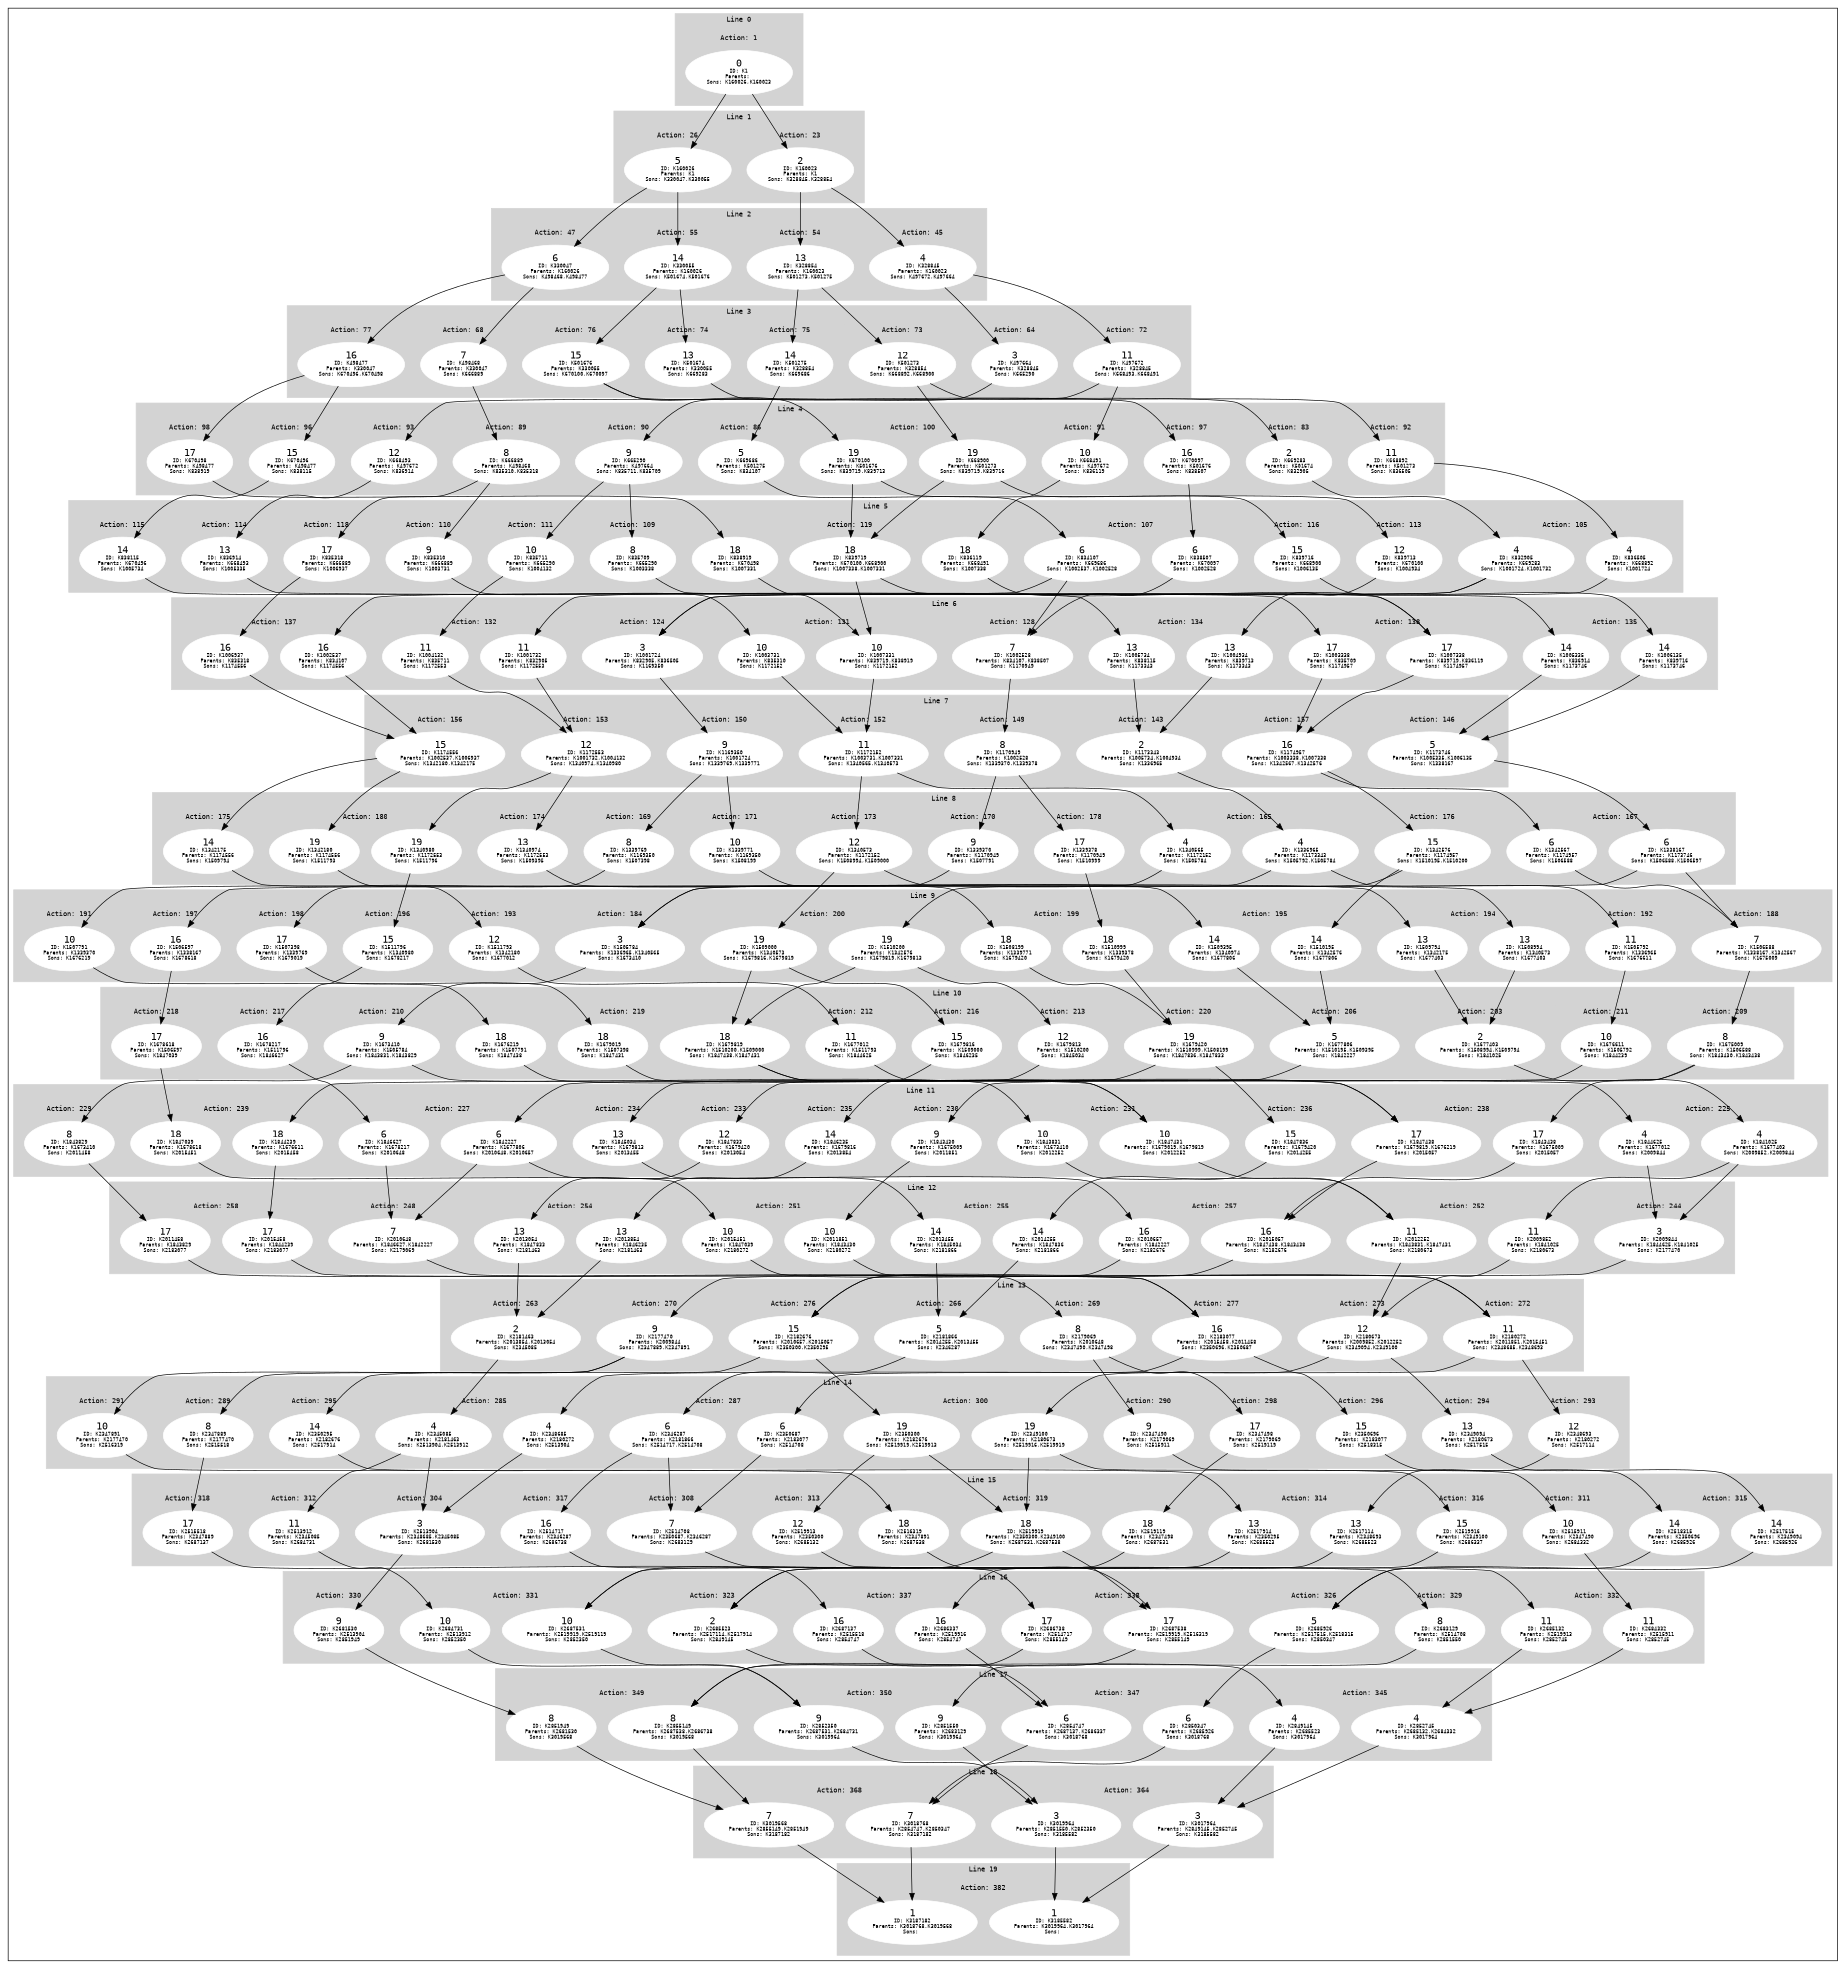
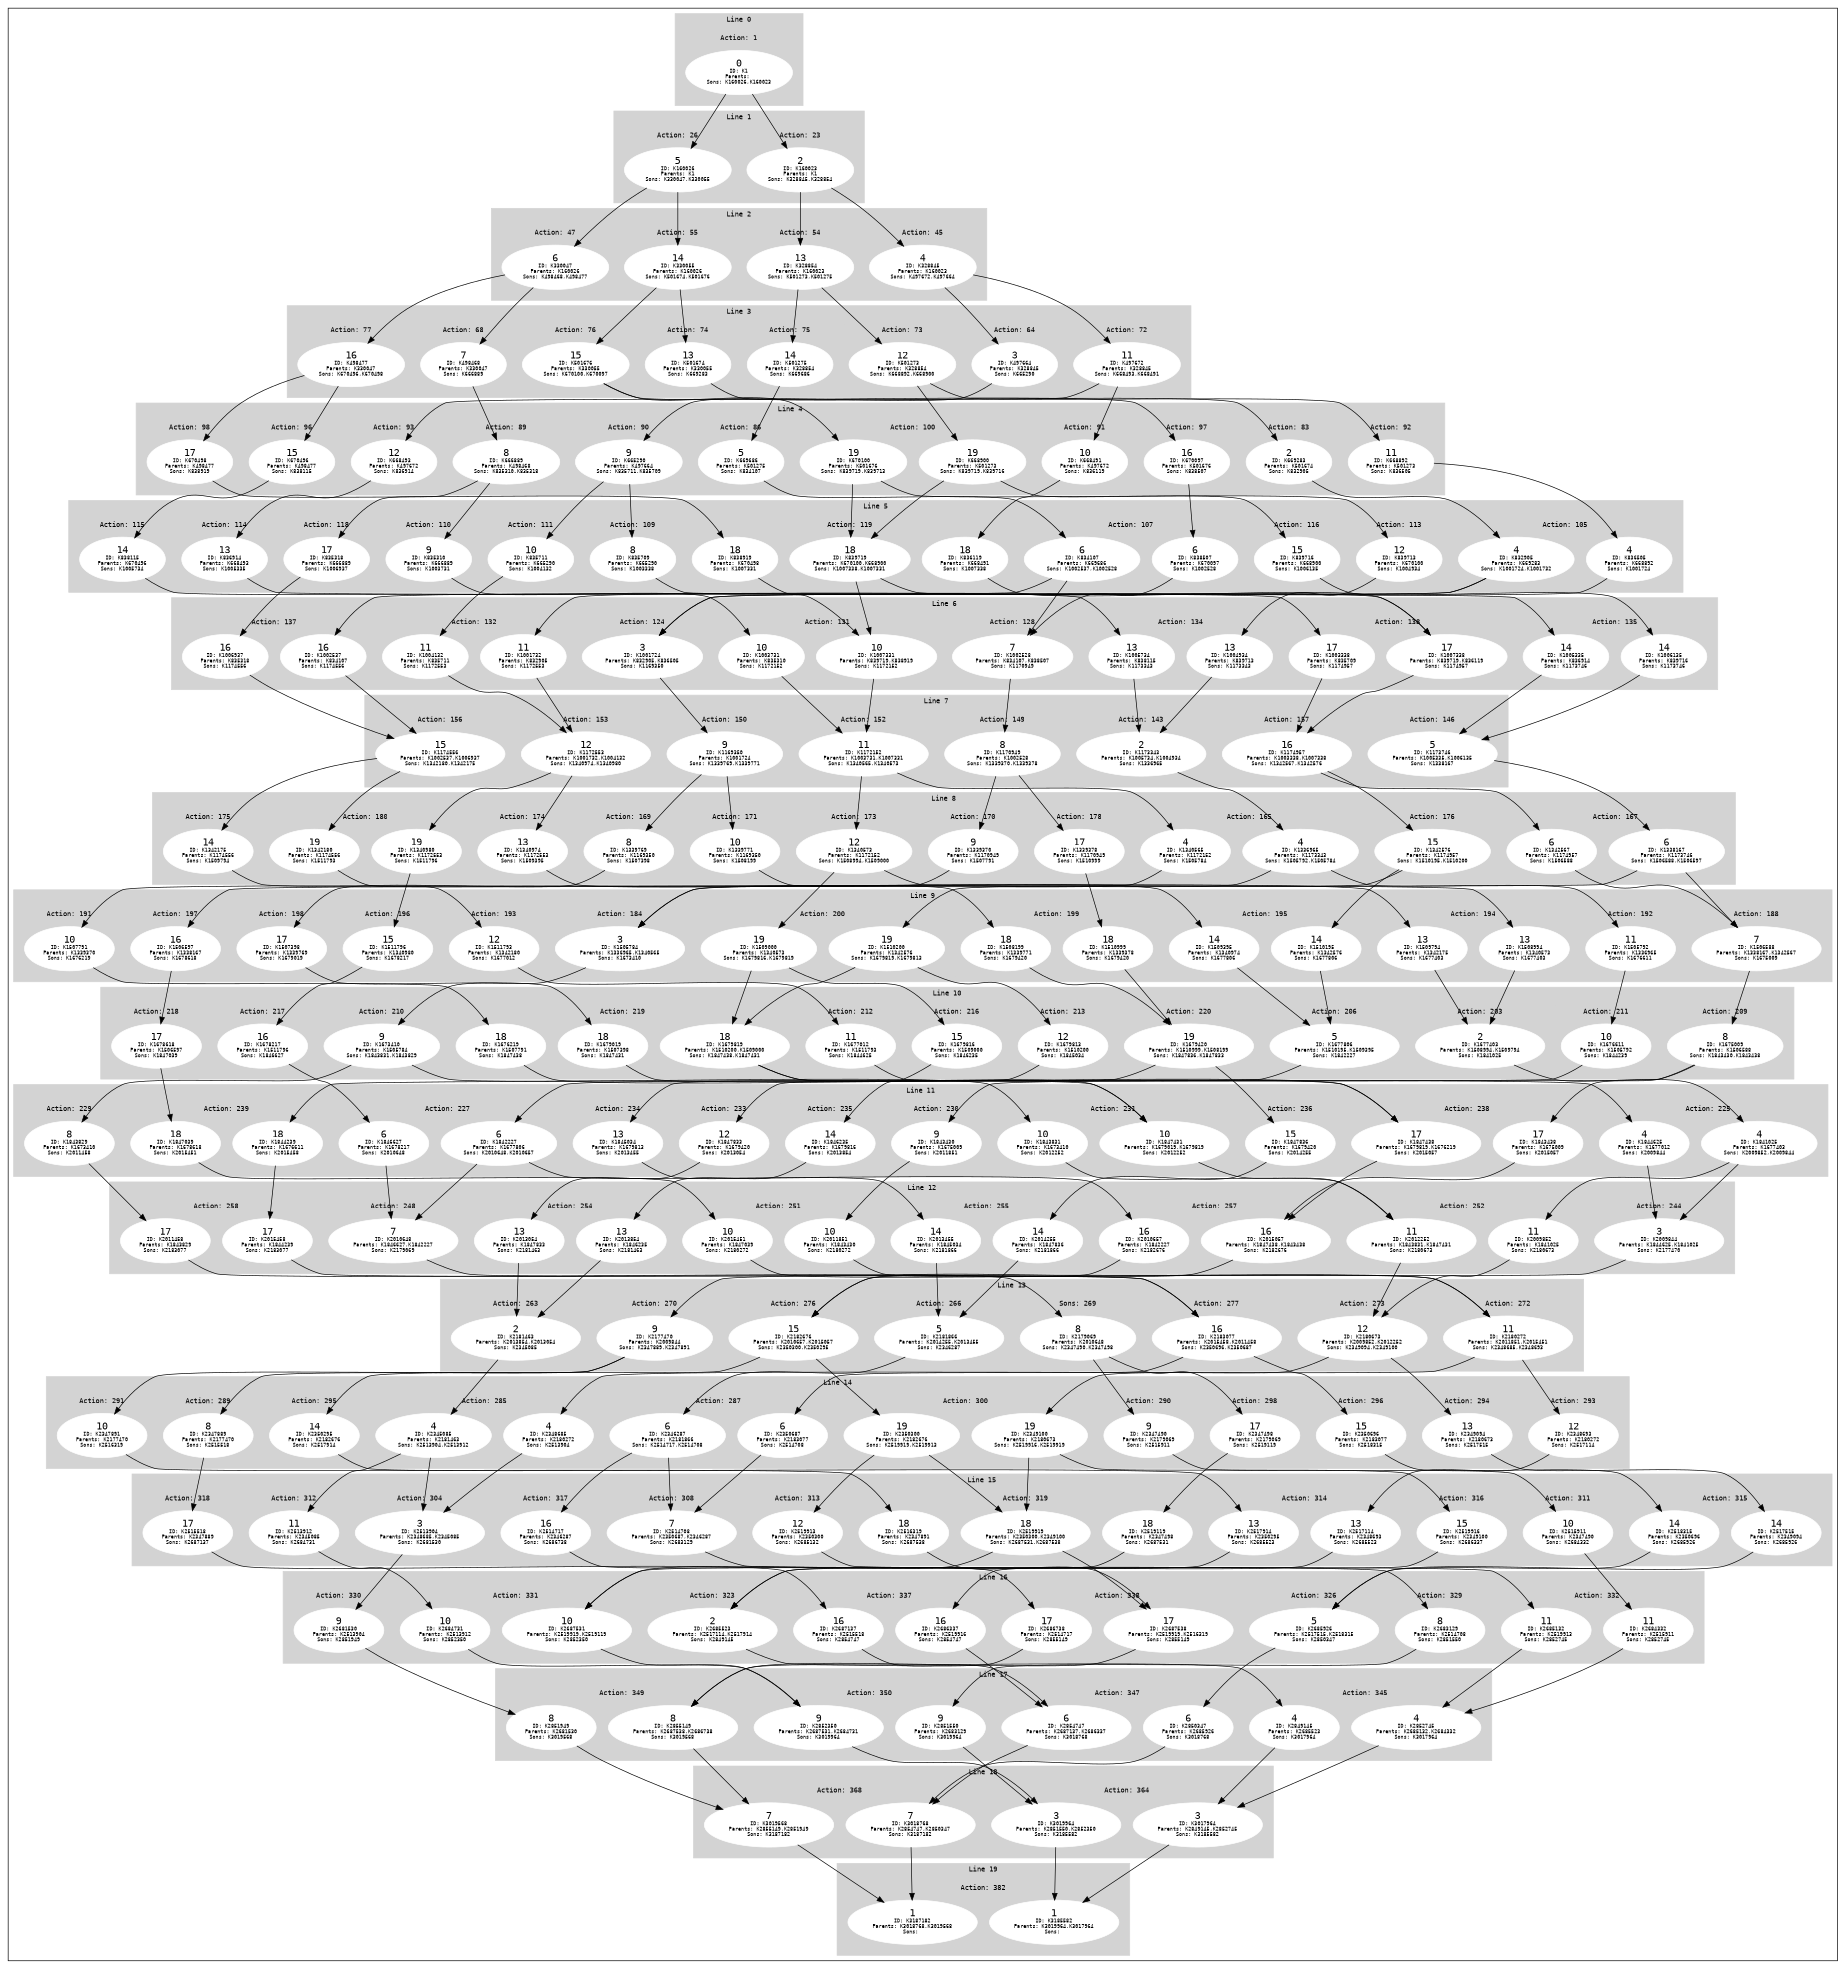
(1078, 1304) -> (1078, 1304)
